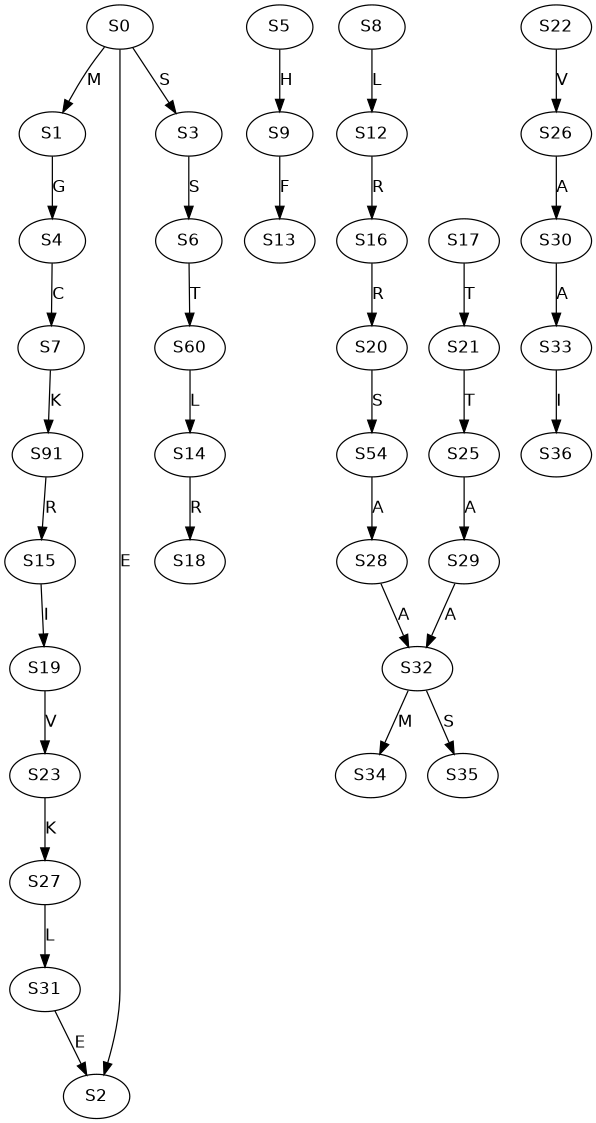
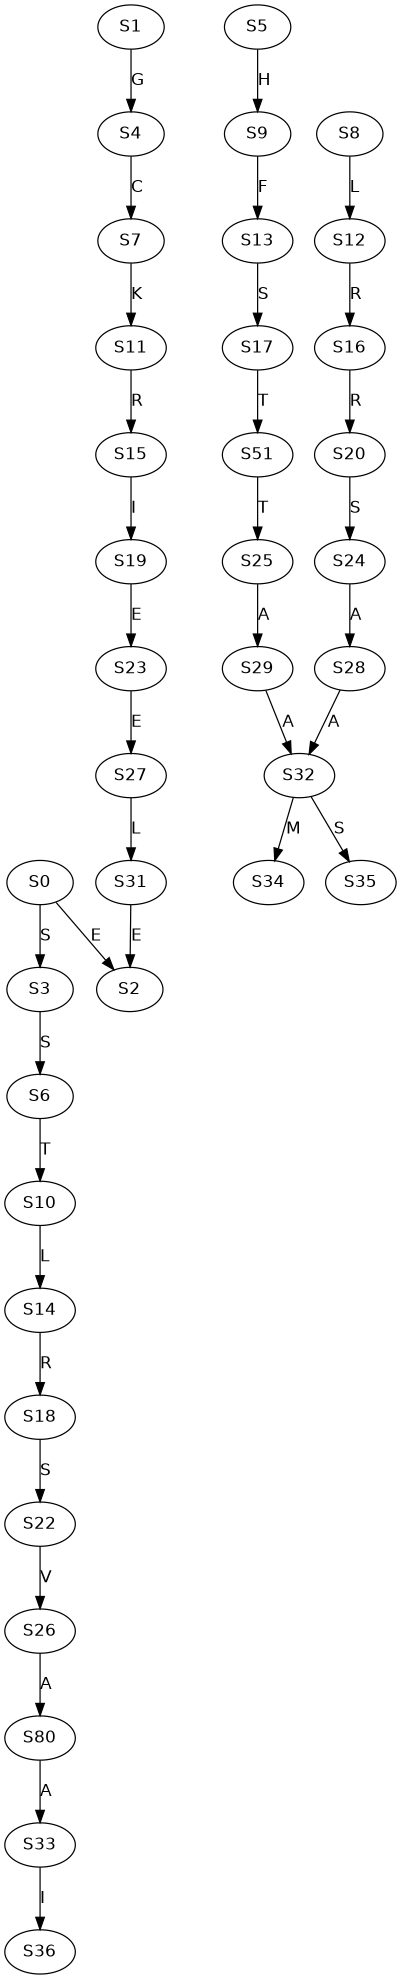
(85, 73) -> none
(556, 241) -> (40, 1738)
none -> (258, 288)
(190, 348) -> (40, 1203)
(464, 348) -> (258, 455)
(47, 455) -> (131, 348)
(372, 455) -> (350, 562)
(51, 722) -> (137, 615)
(51, 829) -> (137, 722)
none -> (40, 1465)
